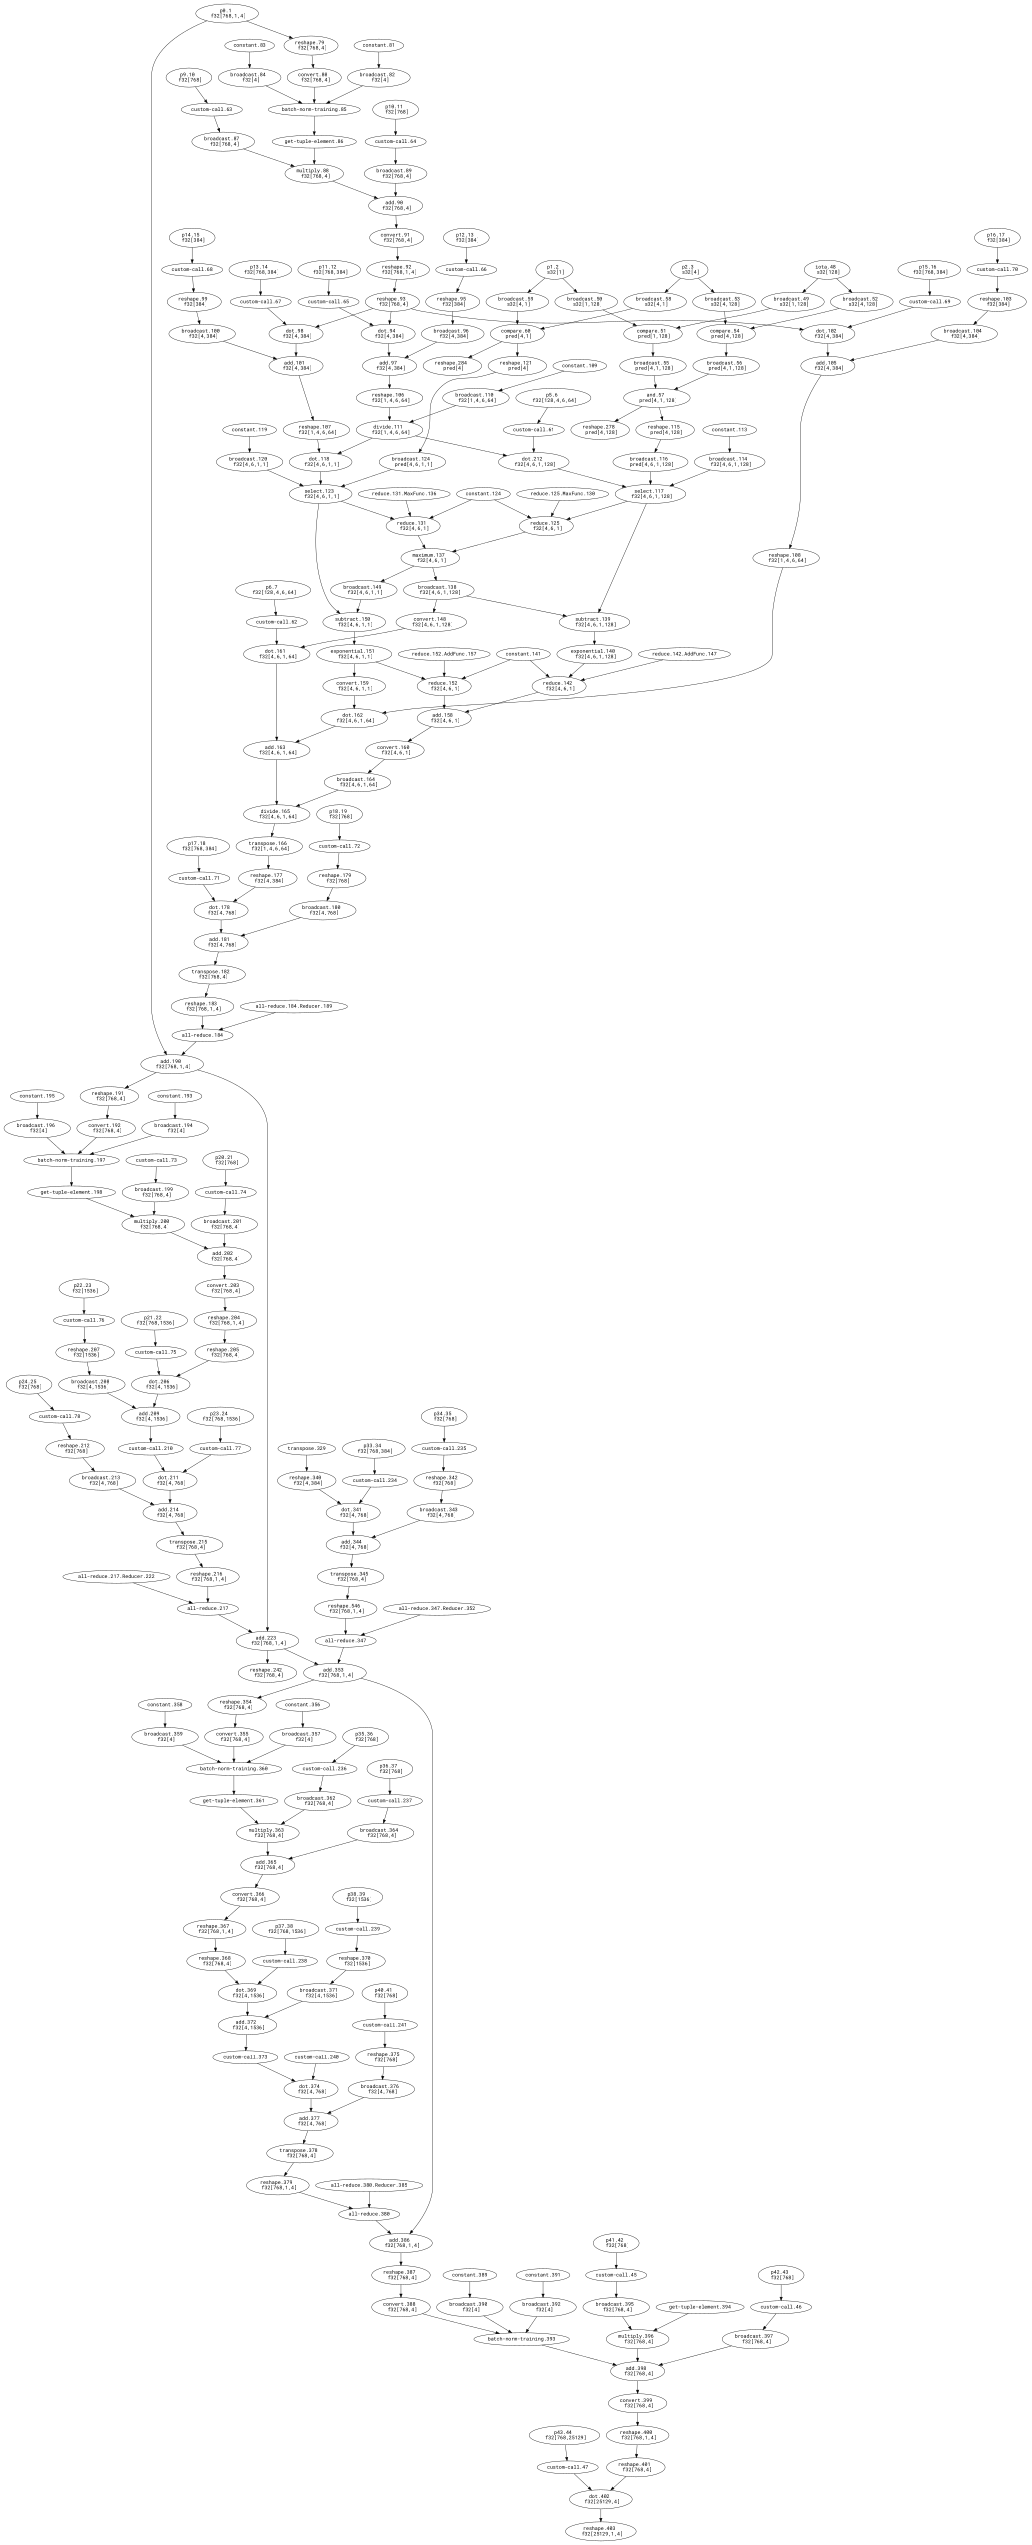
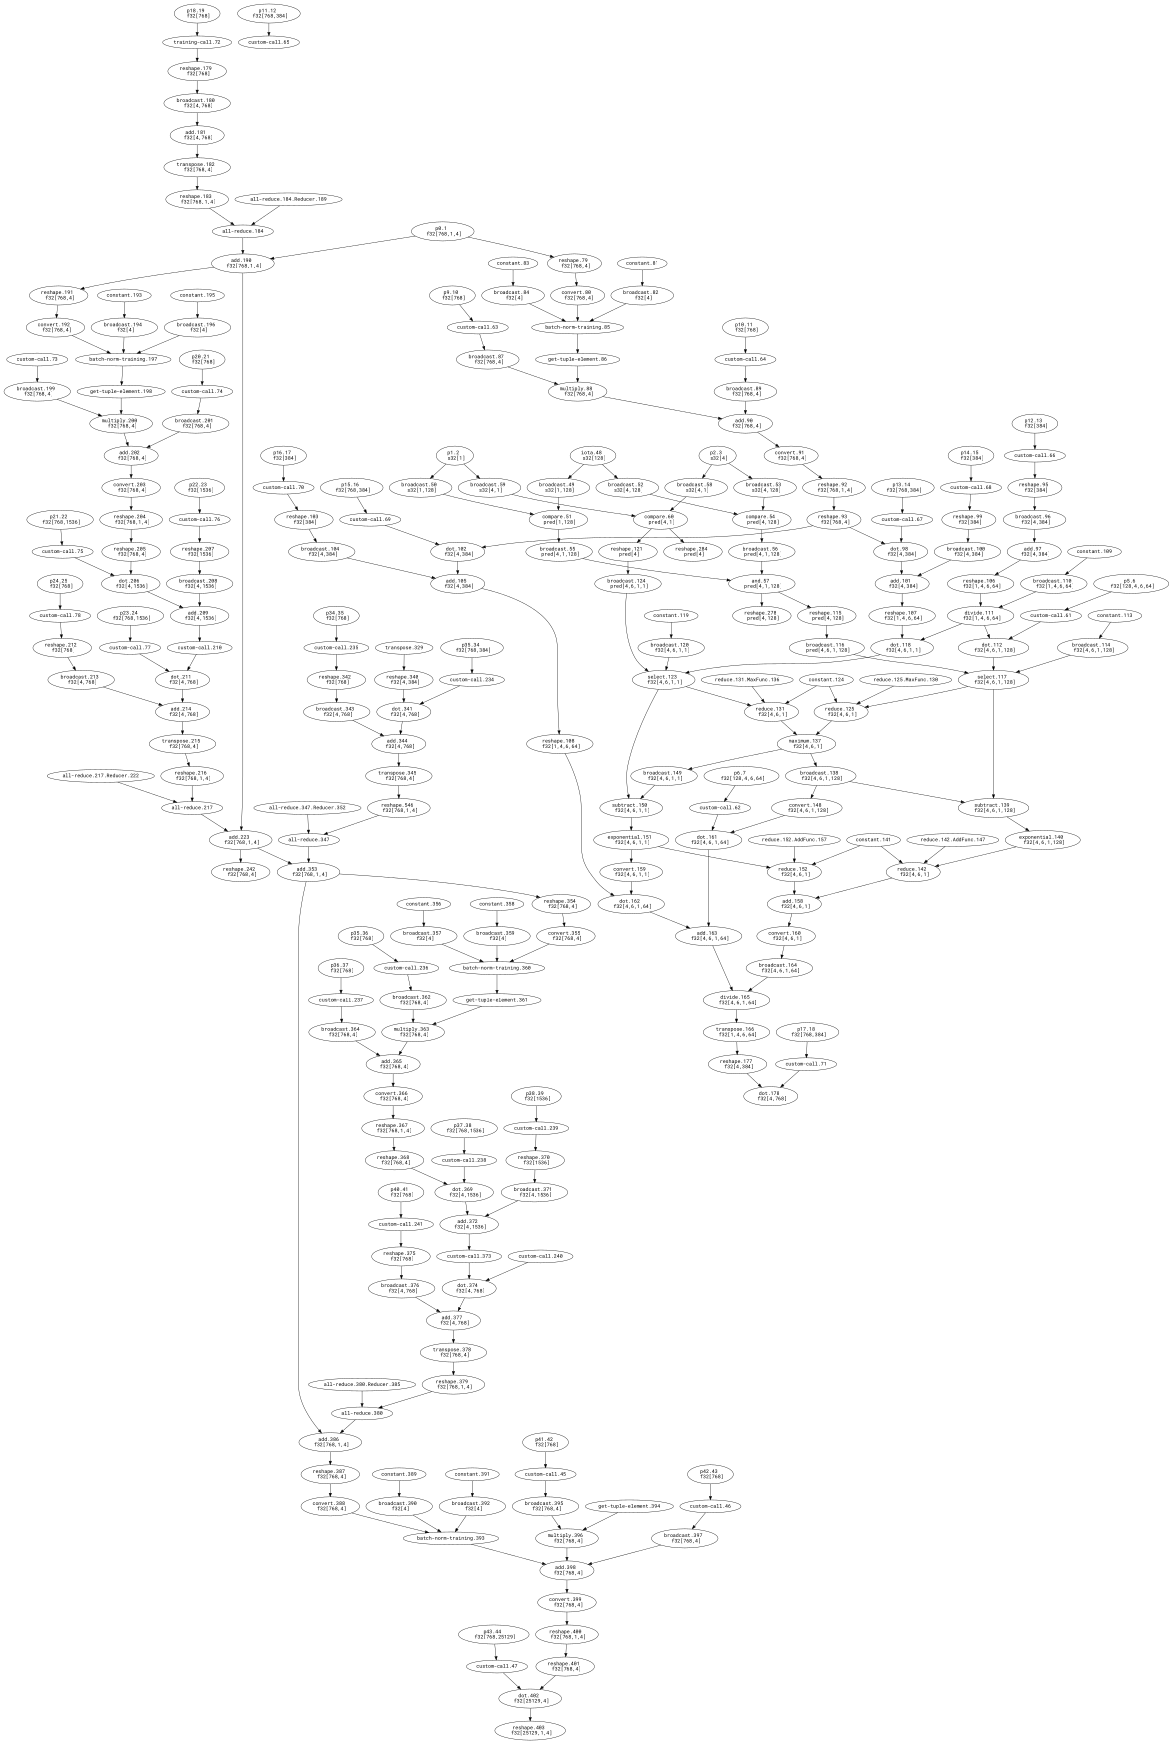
(388, 334) -> none
(534, 462) -> (993, 648)
(340, 846) -> (197, 42)
(221, 925) -> none
(374, 1449) -> (472, 648)
